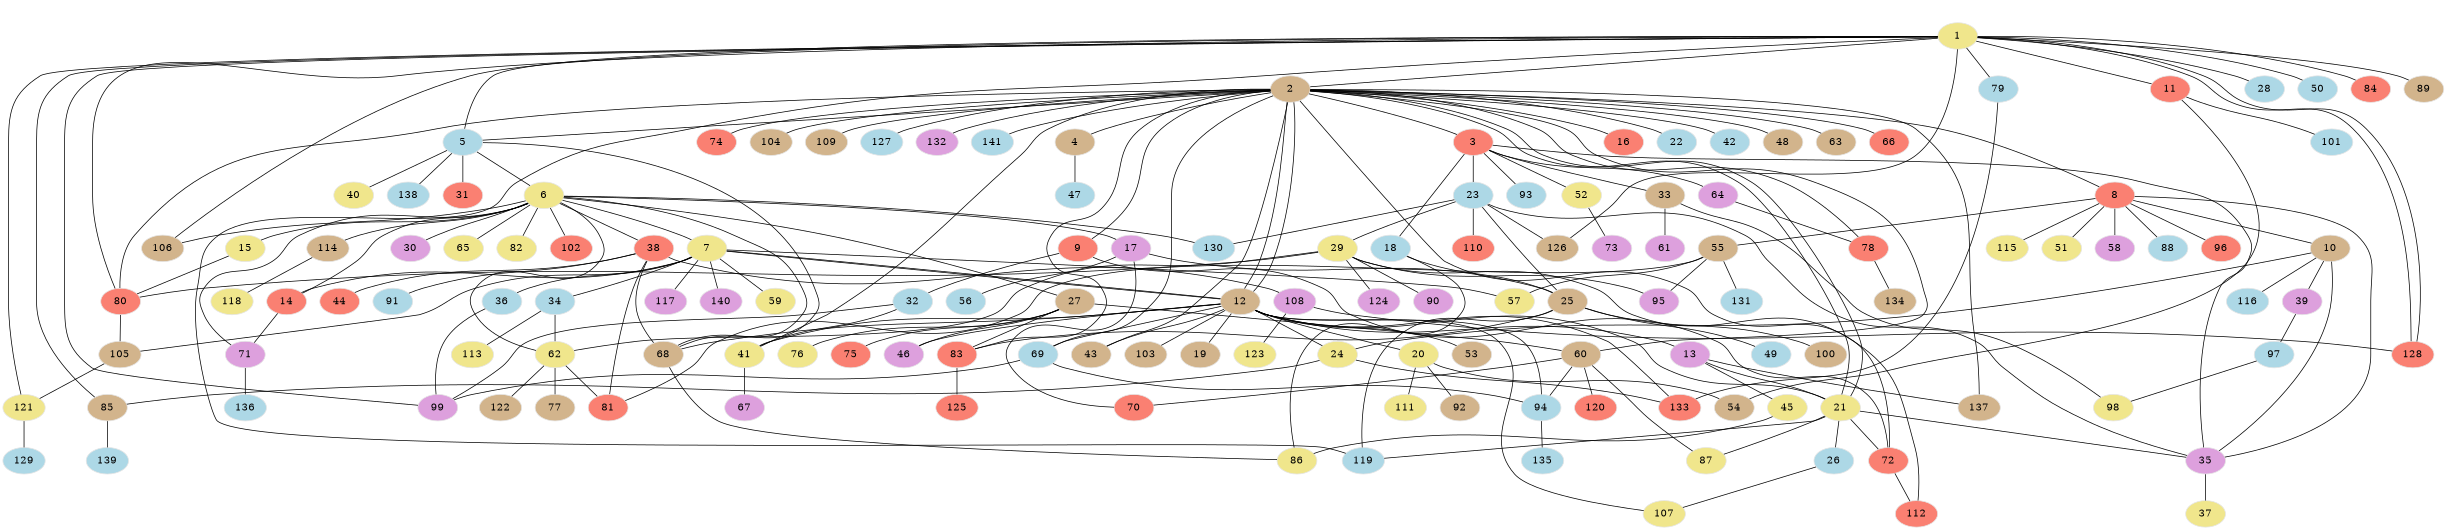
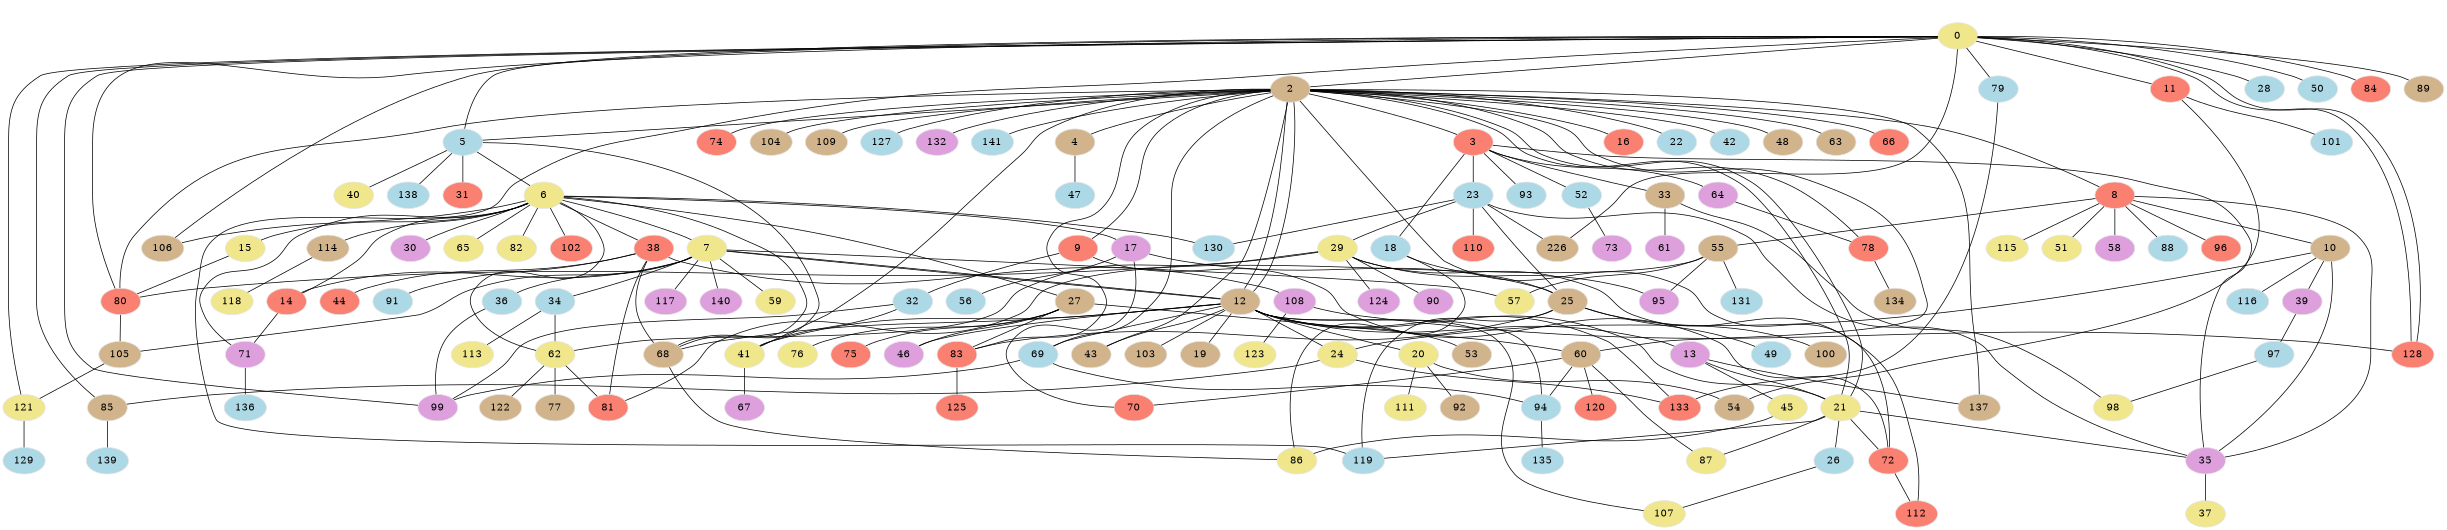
(1958, 36) -> (1958, 36)
(1582, 195) -> (1582, 195)
(1557, 248) -> (1557, 248)
